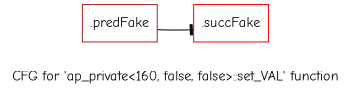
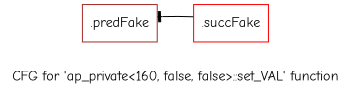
(173, 30) -> (178, 16)
